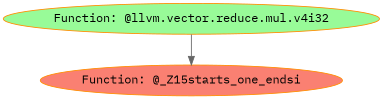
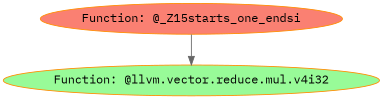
(191, 45) -> (191, 45)
